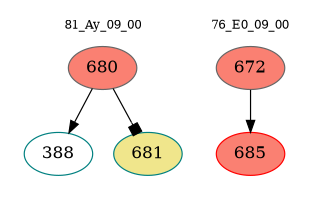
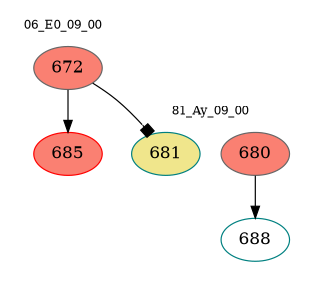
(251, 26) -> (63, 26)
(122, 106) -> (130, 112)
(58, 154) -> (255, 240)
